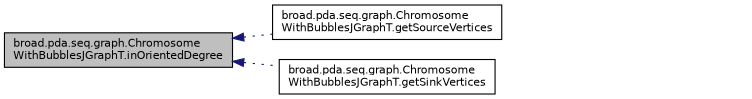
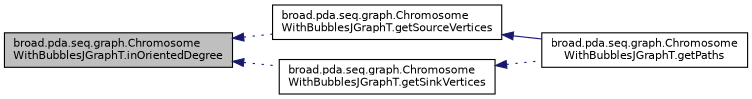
none -> (645, 50)
